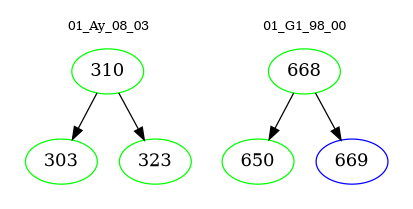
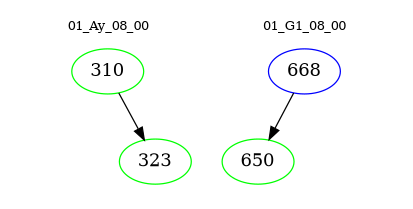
(108, 27) -> (108, 27)
(305, 27) -> (305, 27)
(304, 71) -> (304, 71)
(61, 162) -> none
(352, 162) -> none
